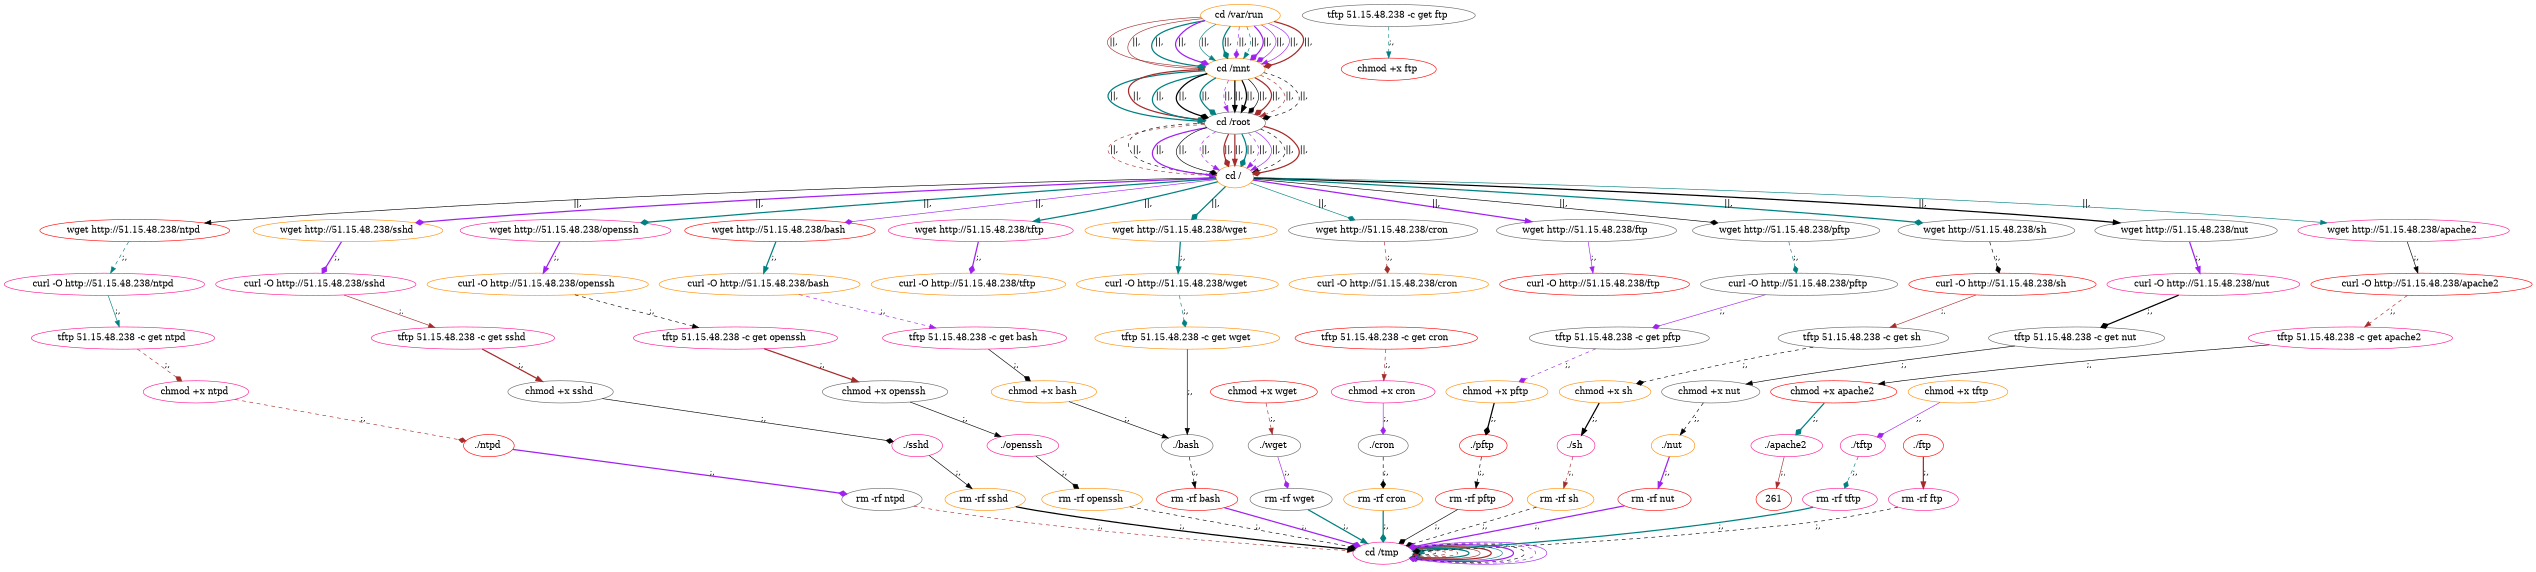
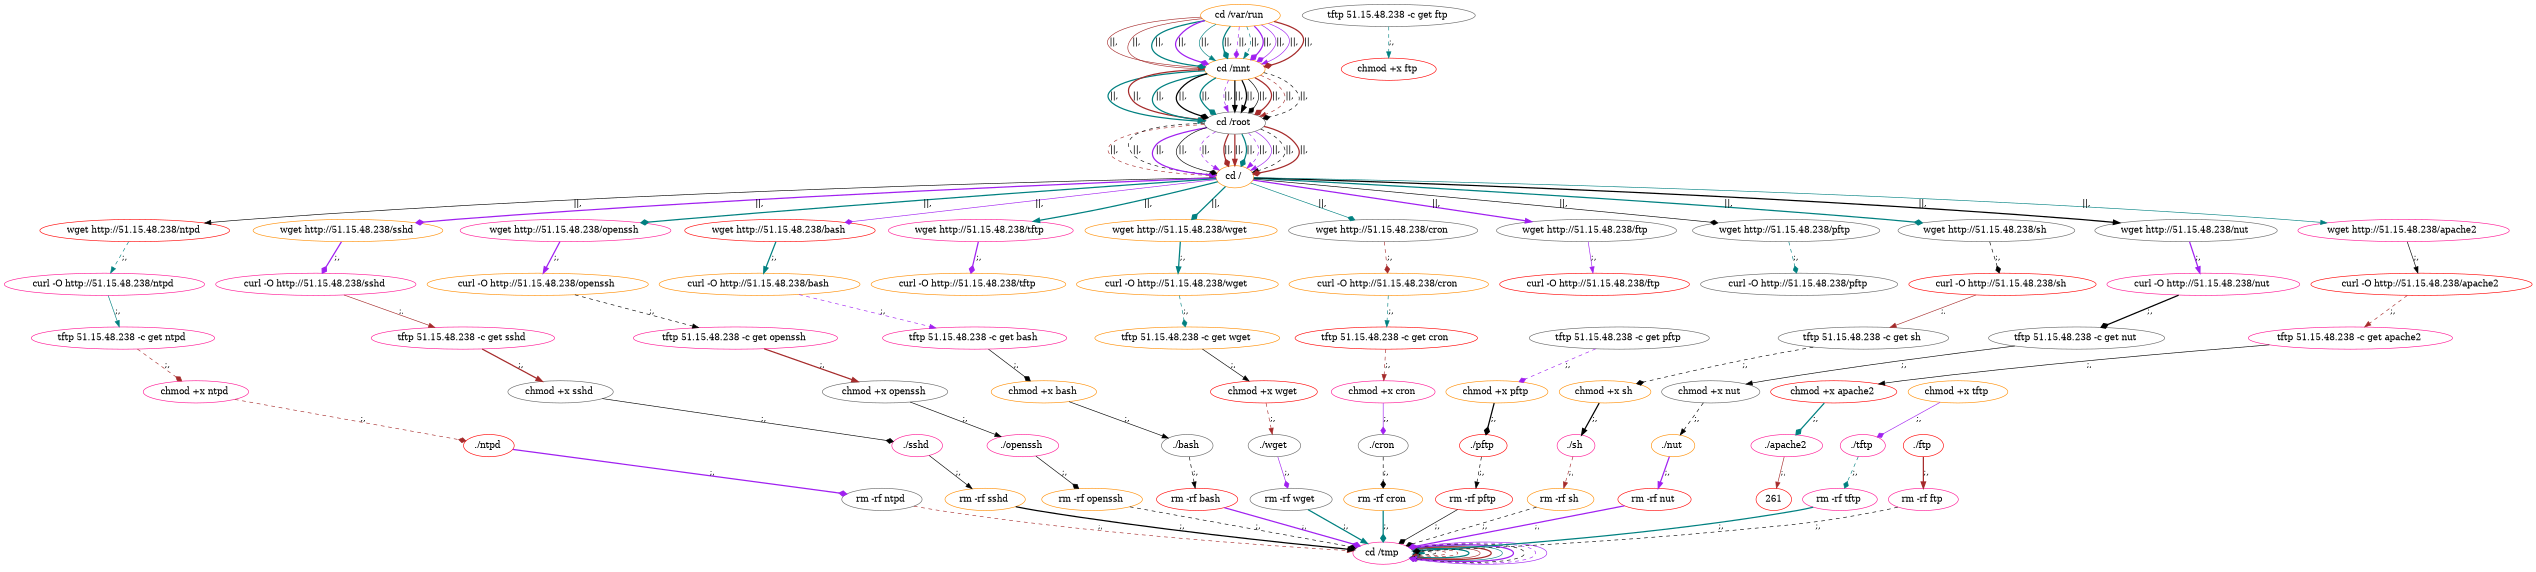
none -> (1388, 308)
(1713, 310) -> none
(1187, 389) -> (1223, 363)
